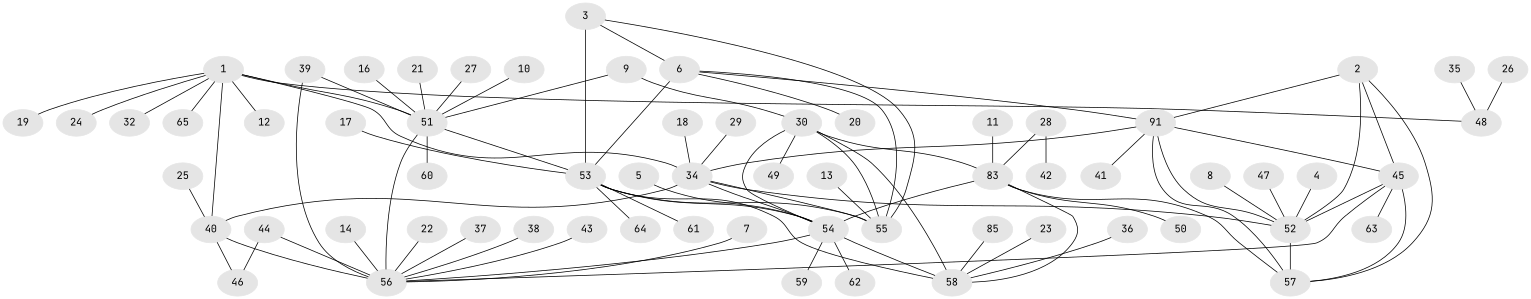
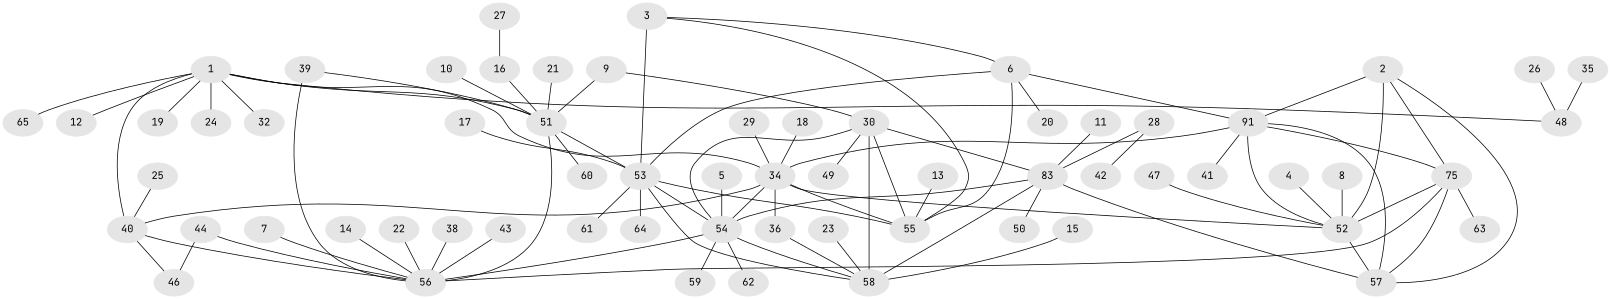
(446, 100) -> (500, 43)
(1398, 176) -> (1452, 176)
none -> (775, 198)
(480, 229) -> none
(993, 229) -> (1073, 229)
